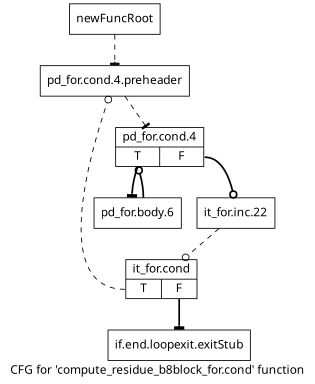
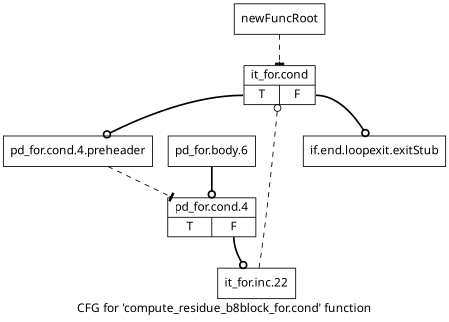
(115, 48) -> (280, 48)
(134, 180) -> none
(83, 206) -> (175, 107)
(179, 312) -> (344, 107)
